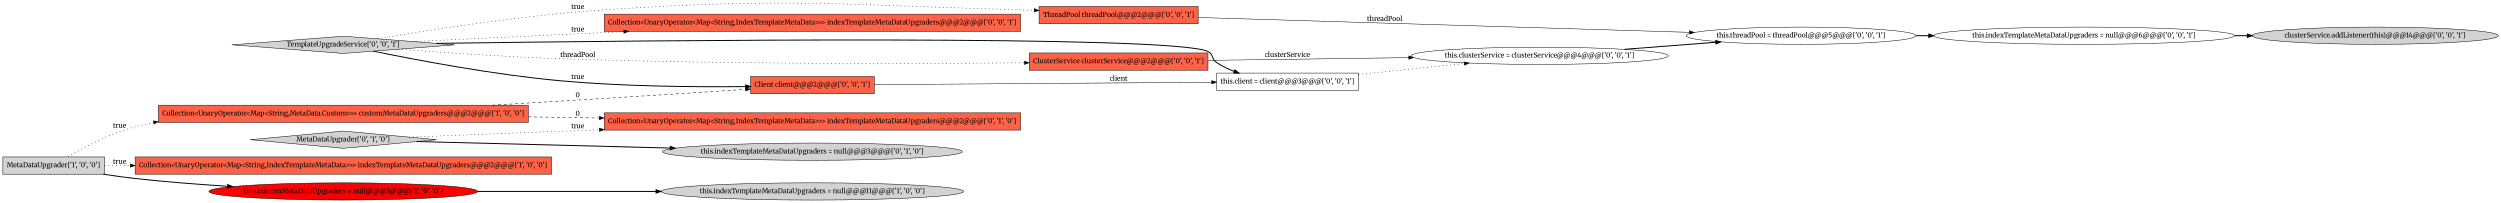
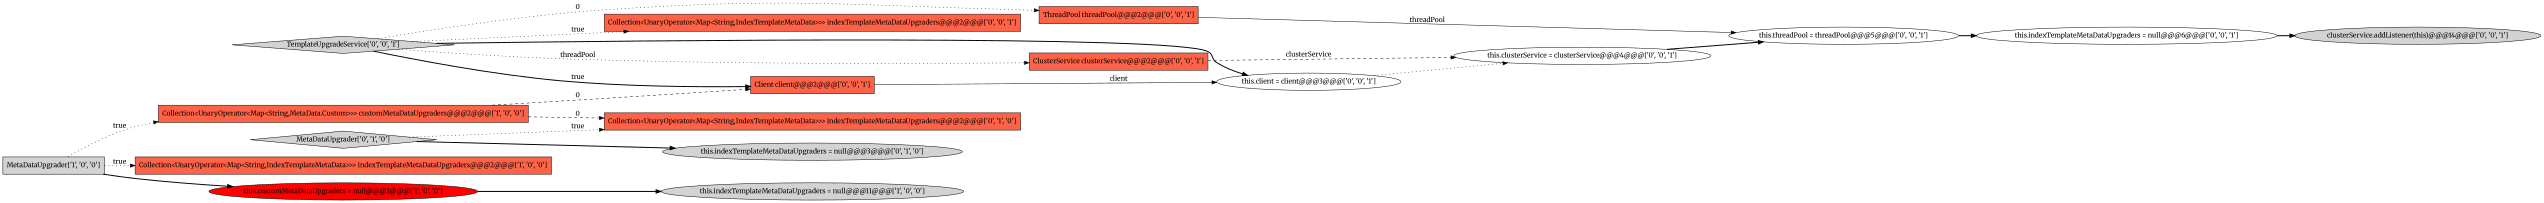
(578, 7) -> (578, 7)
(1308, 59) -> (1329, 59)
(1288, 82) -> (1309, 82)
